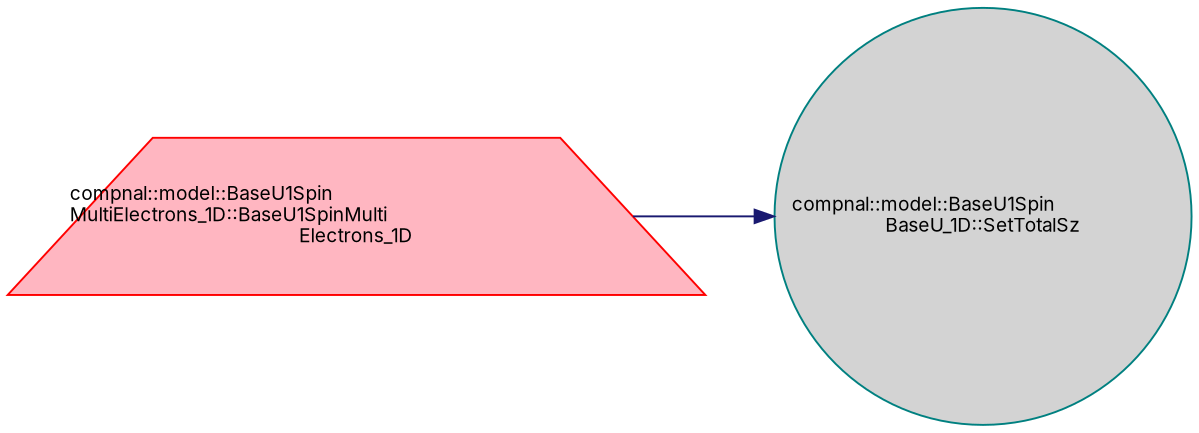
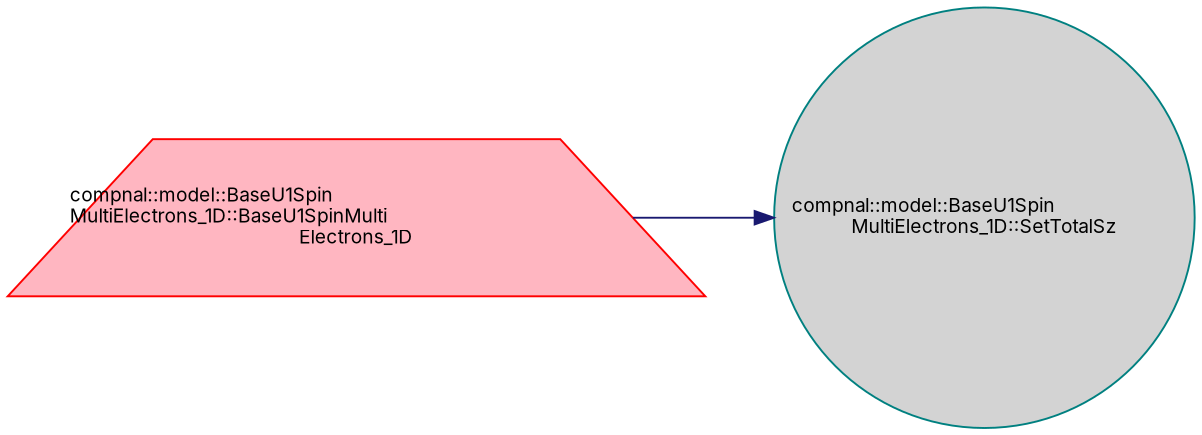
(983, 216) -> (984, 218)
